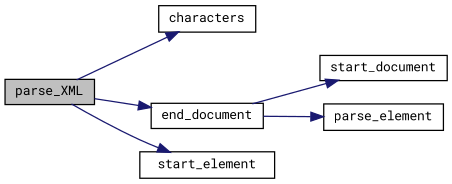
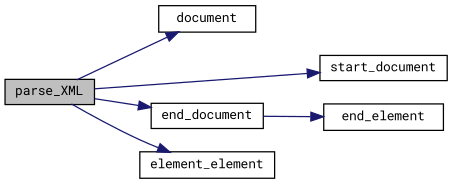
(207, 19) -> (207, 19)
(289, 94) -> (201, 81)
(384, 117) -> (384, 117)
(207, 165) -> (207, 165)
